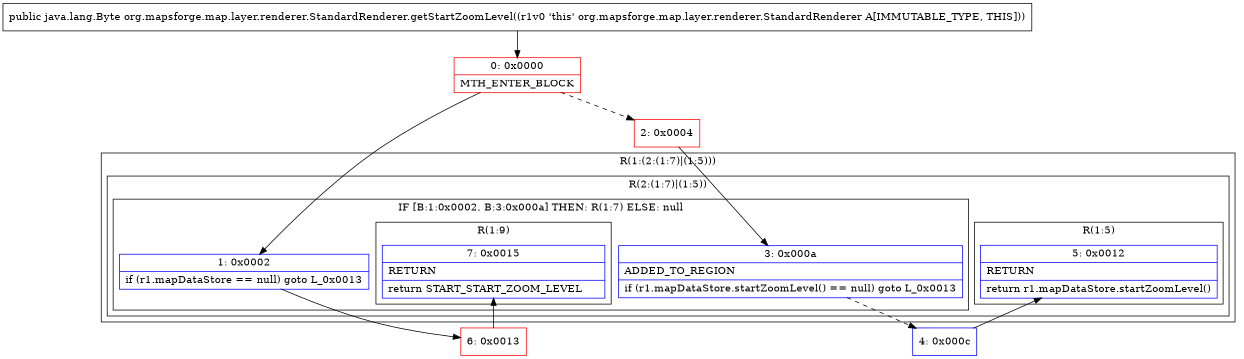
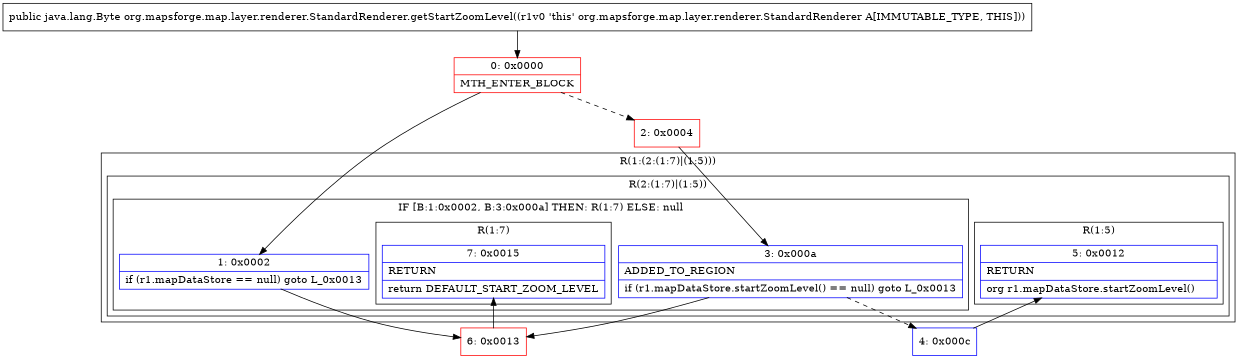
(494, 231) -> (494, 231)
(485, 289) -> (494, 289)
(1099, 289) -> (1091, 289)
none -> (592, 327)
